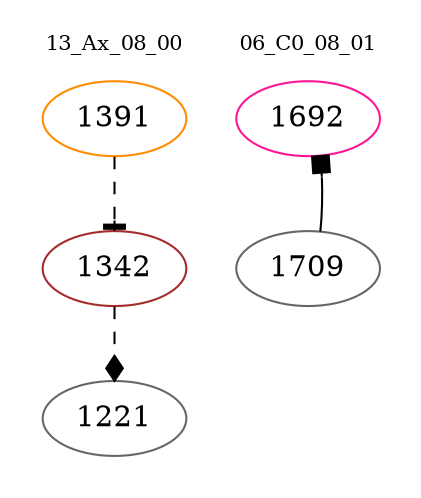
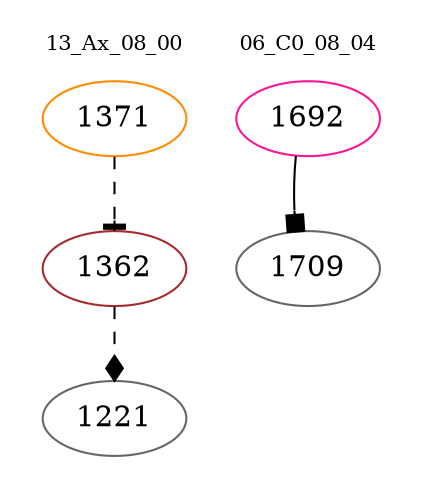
(308, 45) -> (308, 45)
(115, 119) -> (115, 119)
(322, 204) -> (294, 183)
(115, 269) -> (115, 269)
